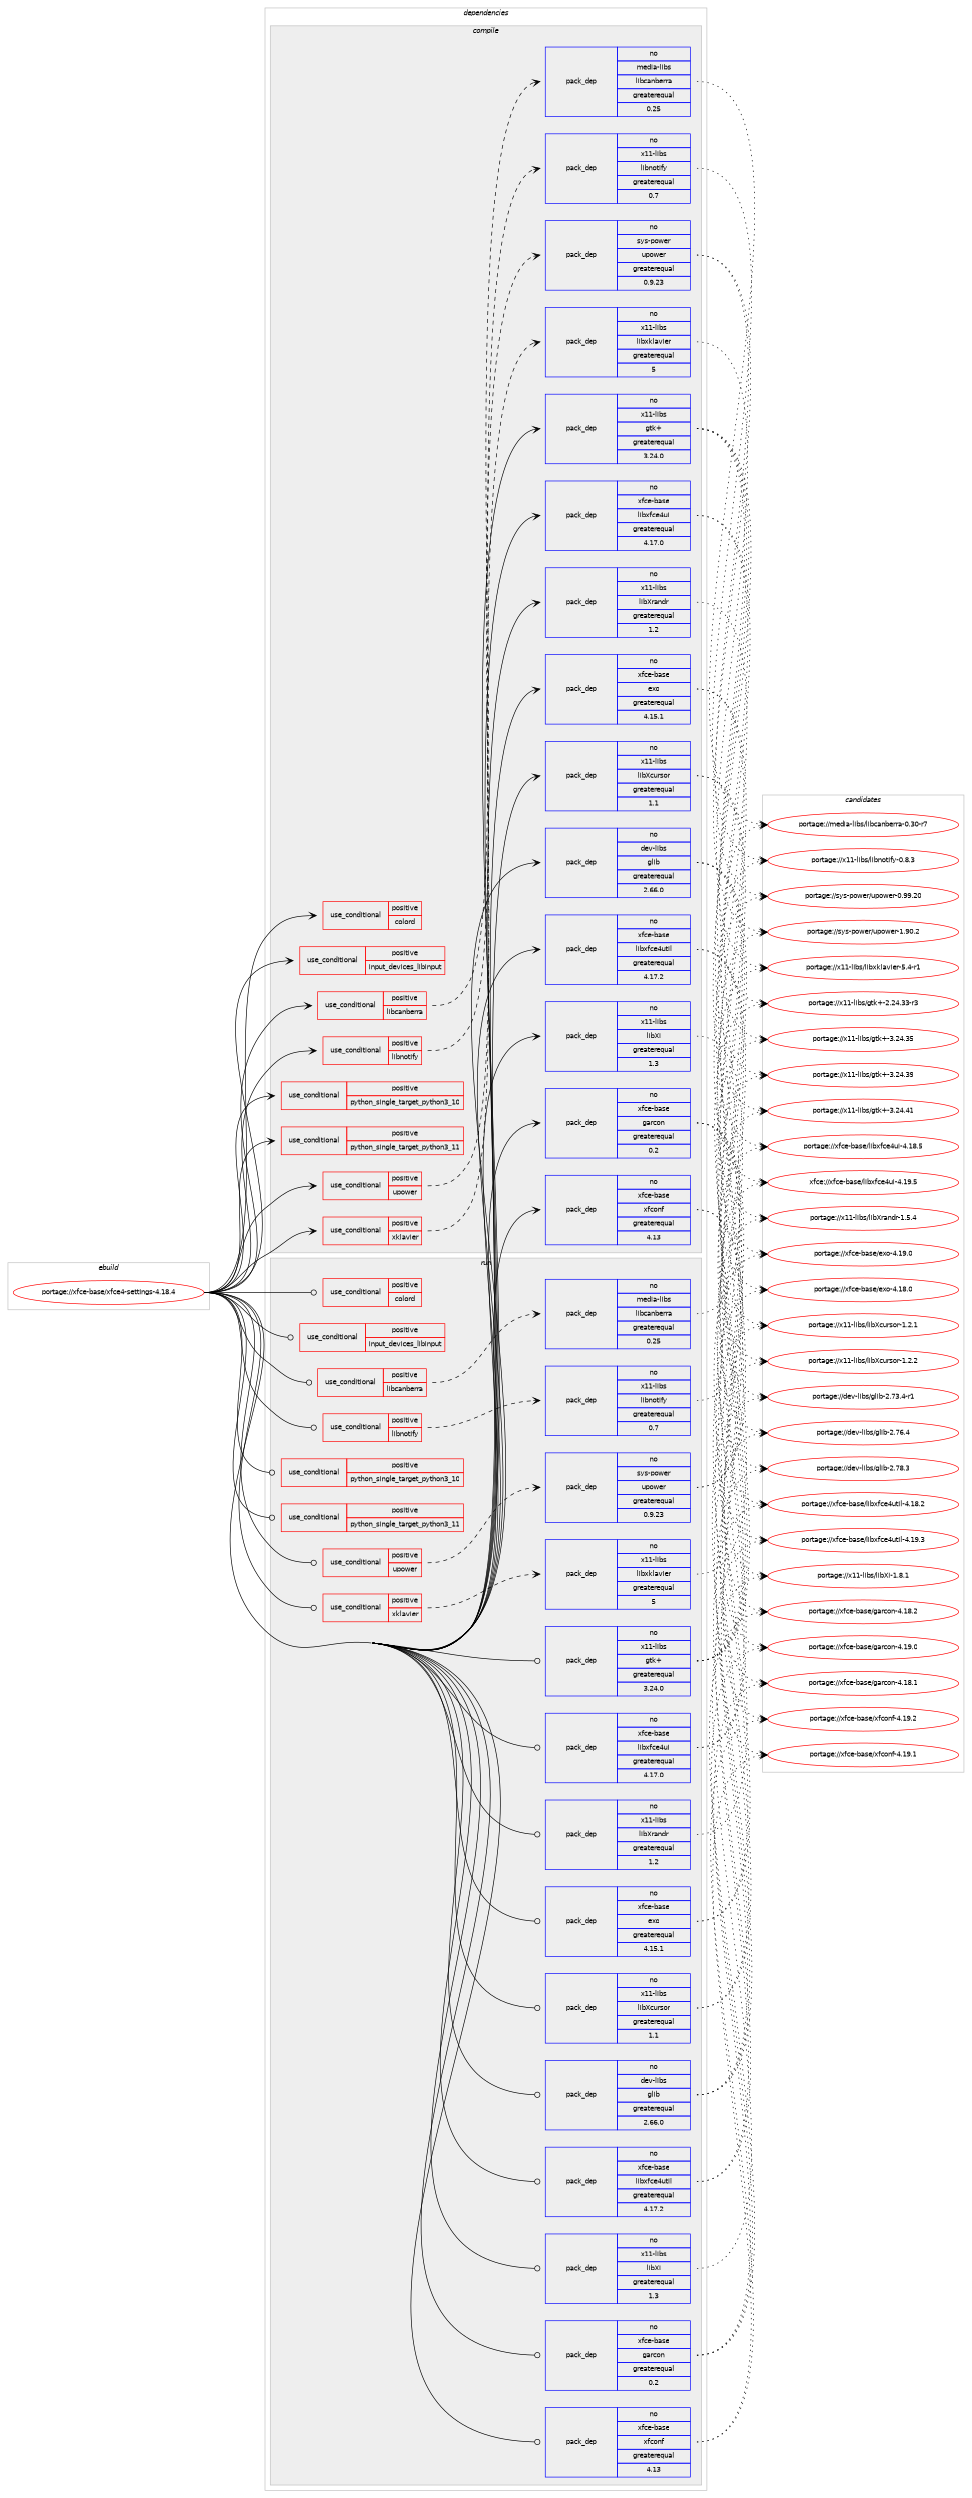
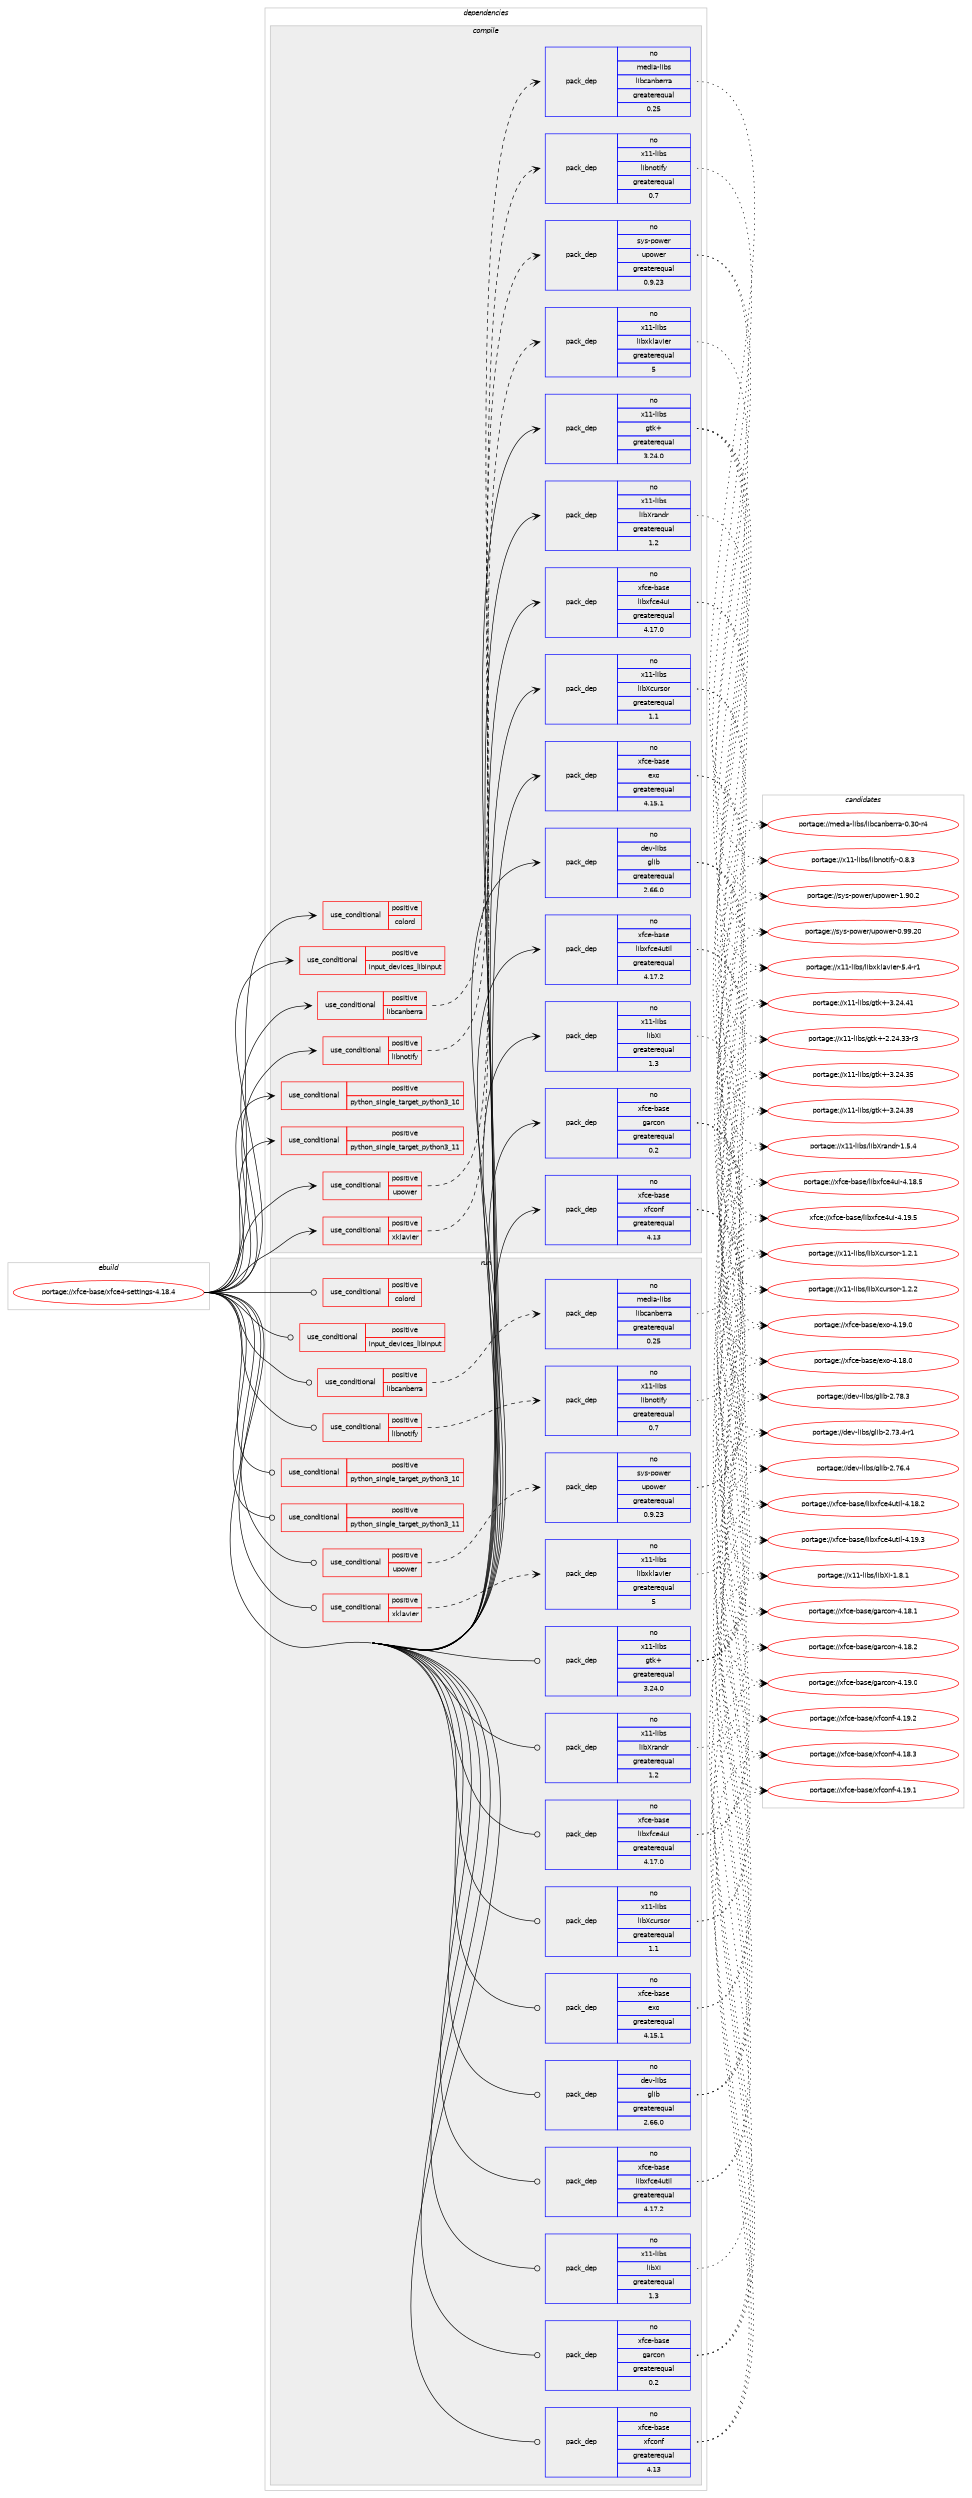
(863, 825) -> (863, 825)
none -> (863, 1755)
